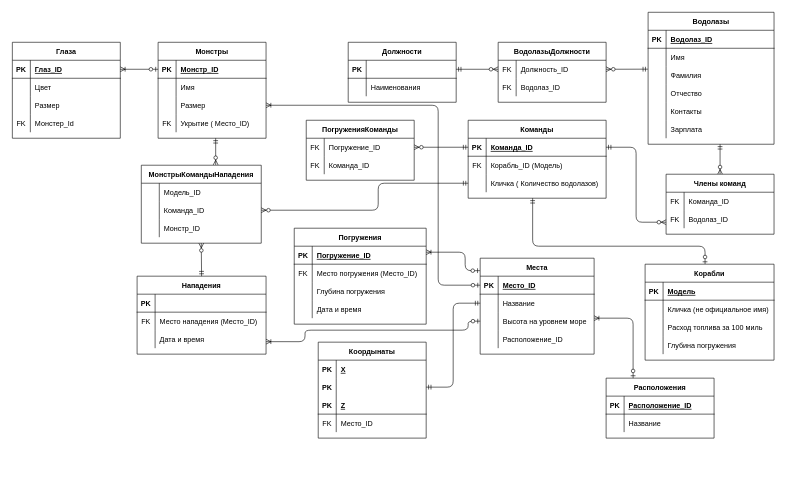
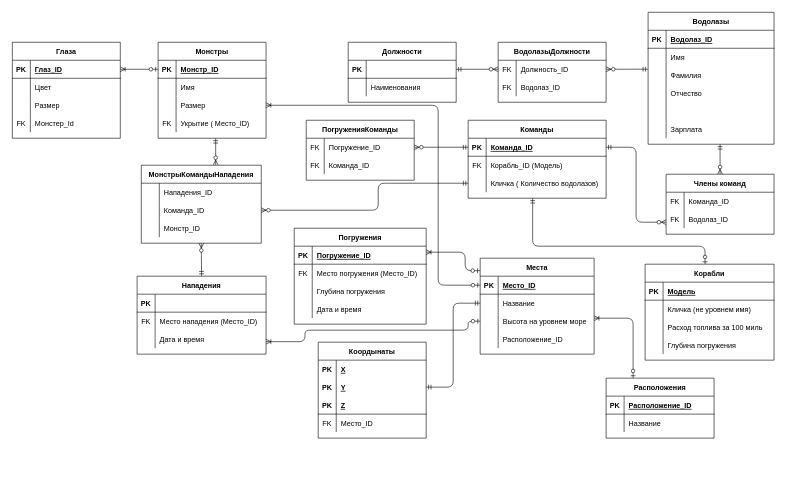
(720, 111) -> none
(182, 193) -> (188, 193)
(719, 310) -> (711, 310)
none -> (381, 387)
